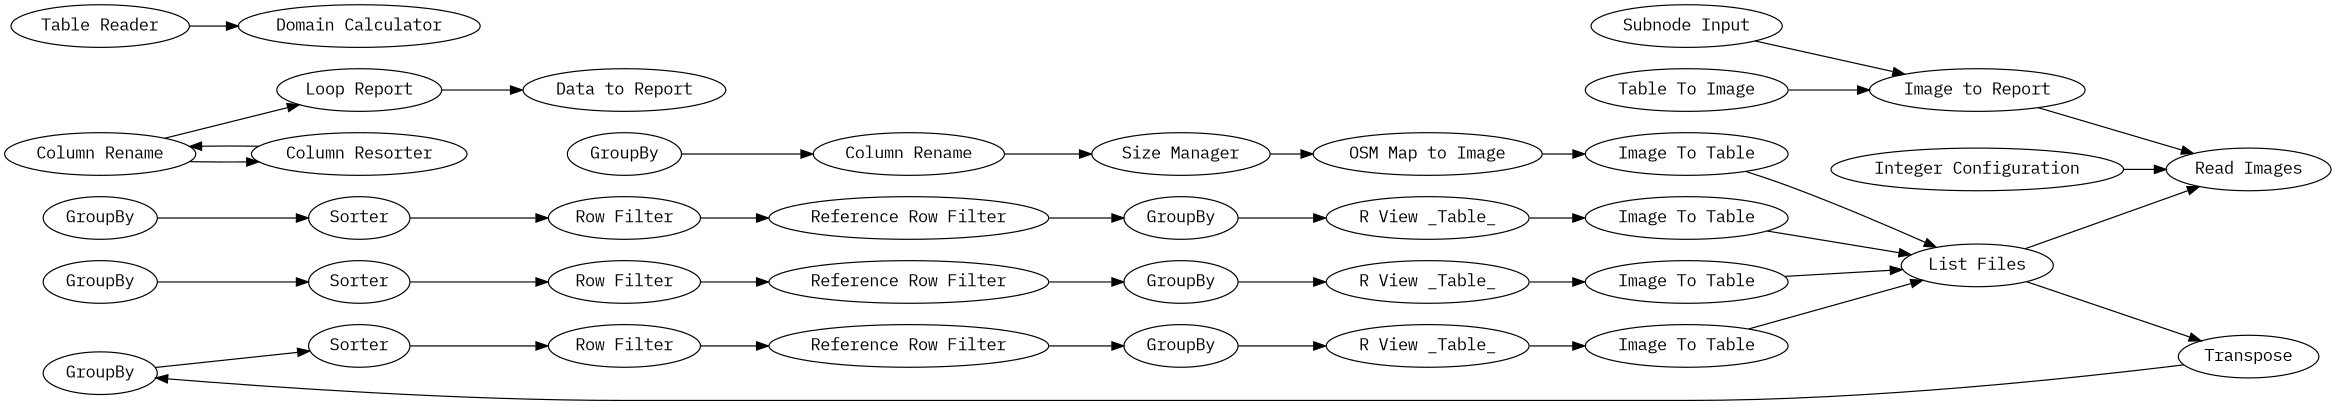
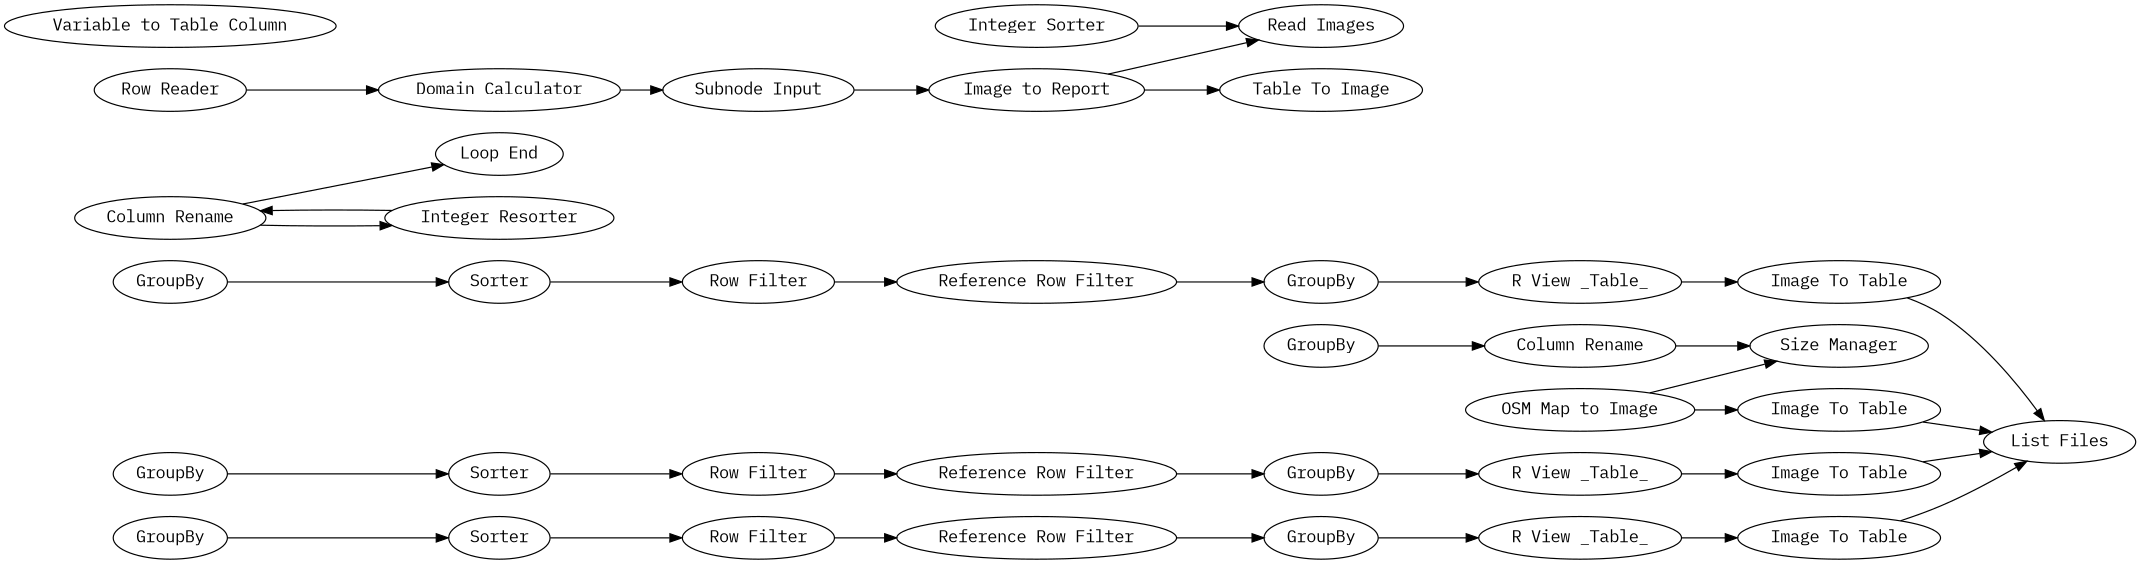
(100, 26) -> (170, 90)
none -> (170, 26)
(359, 90) -> (499, 154)
(624, 90) -> none
none -> (636, 90)
(1823, 90) -> (1176, 90)
(359, 154) -> (499, 218)
(1286, 154) -> (1707, 379)
(1977, 169) -> (1037, 26)
(2107, 220) -> none
(2249, 357) -> none
